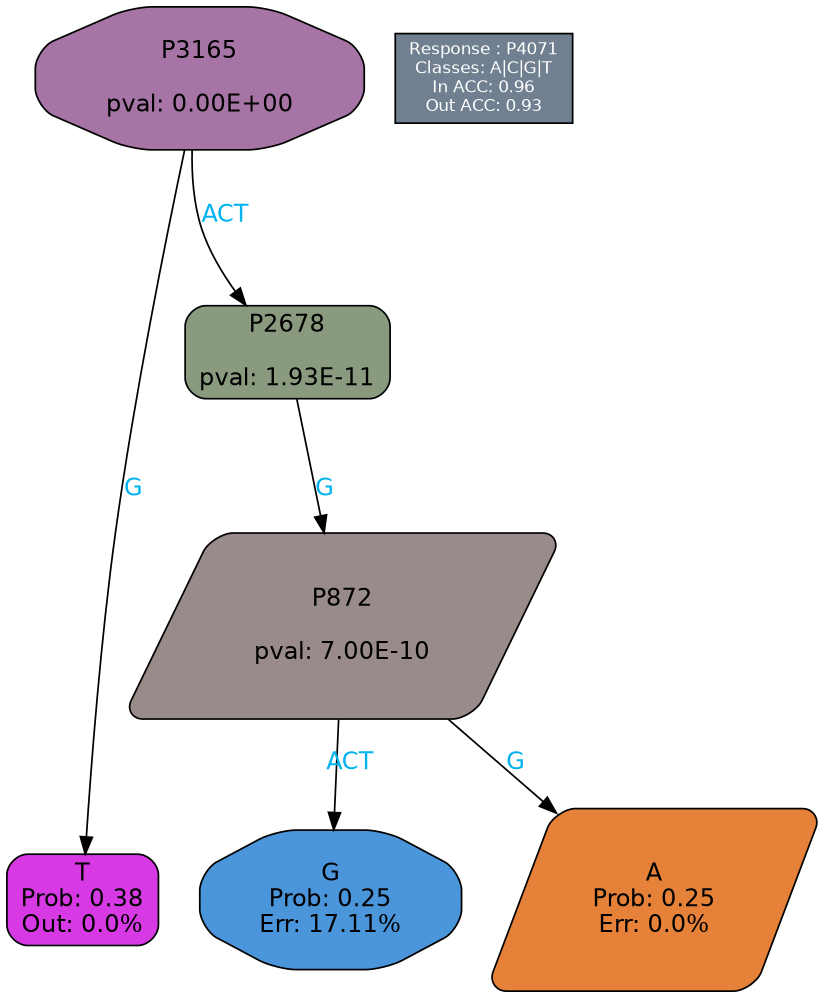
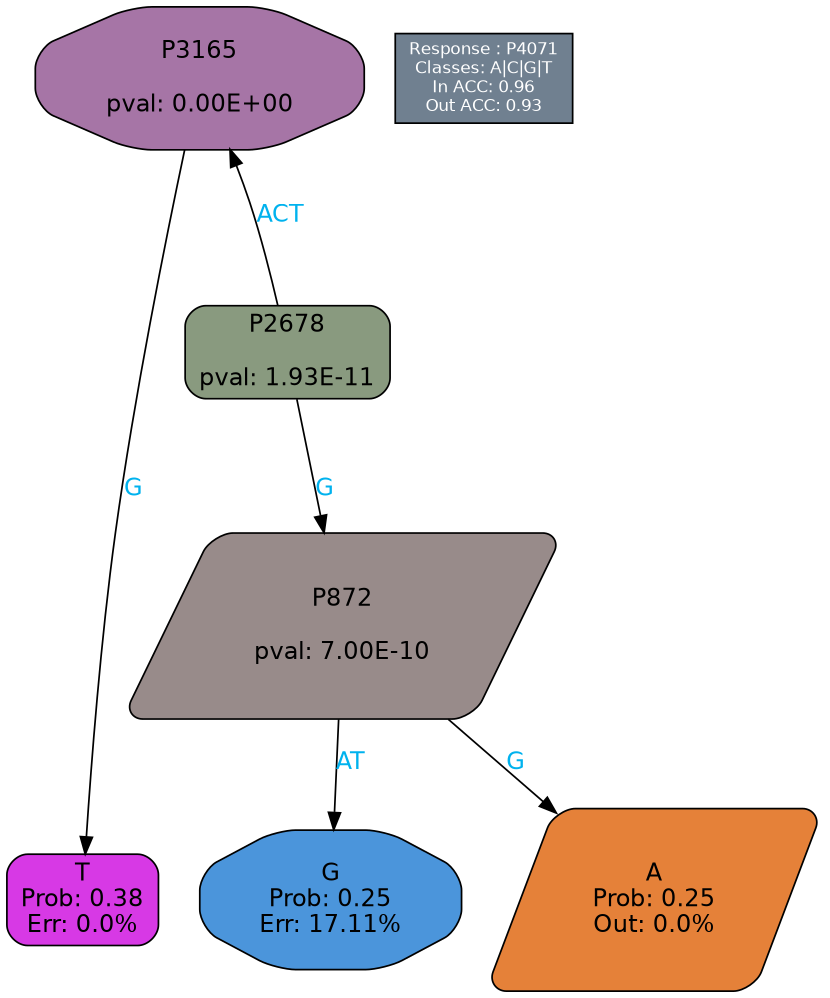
(200, 224) -> (260, 235)
(350, 763) -> (350, 763)
(83, 900) -> (83, 900)
(654, 900) -> (654, 900)
